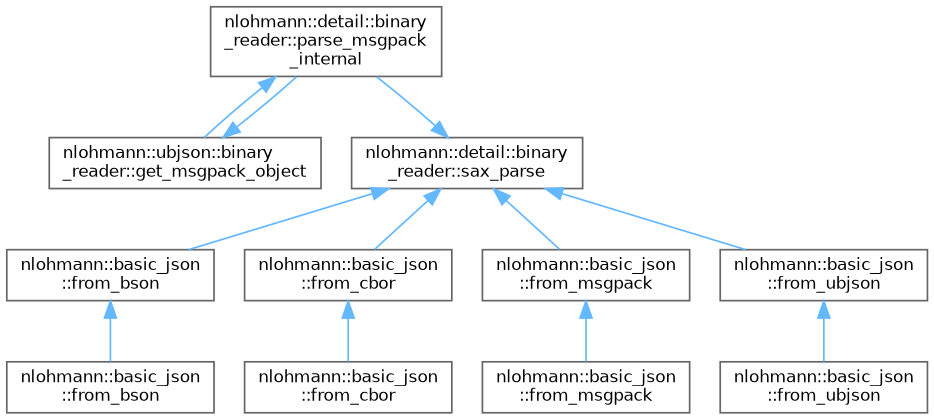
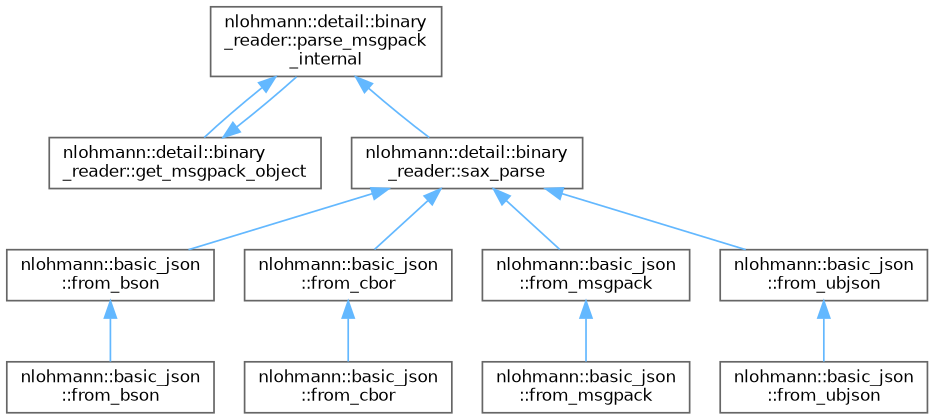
(406, 101) -> (398, 113)
(185, 163) -> (185, 163)
